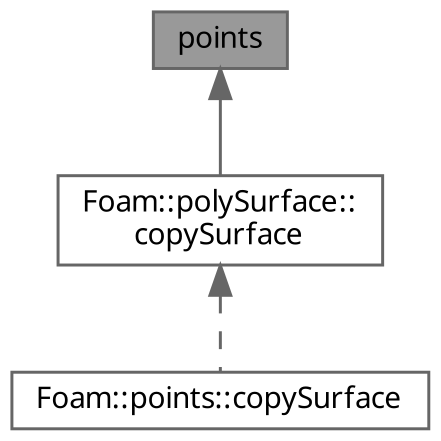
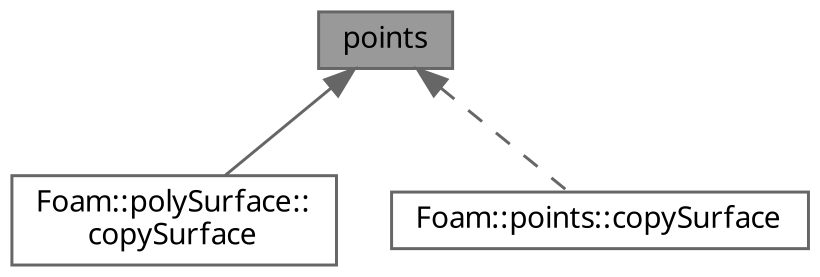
(220, 333) -> (504, 140)
